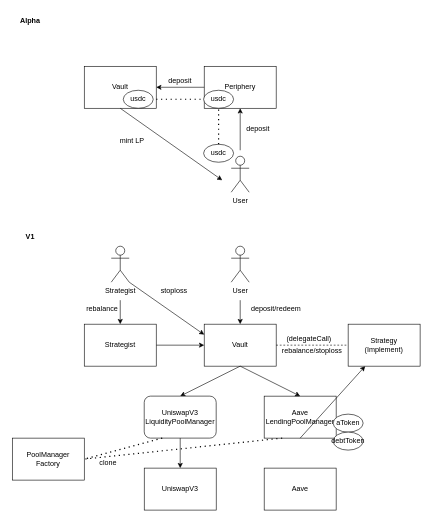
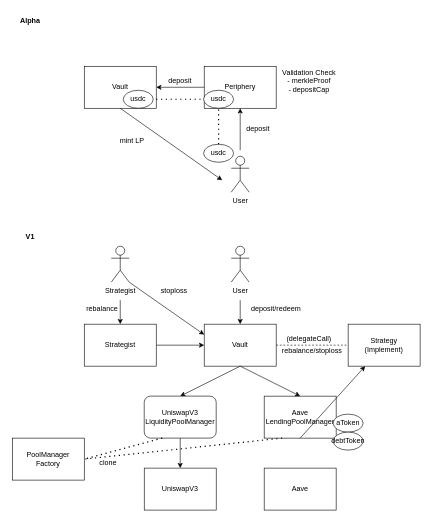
none -> (309, 81)
